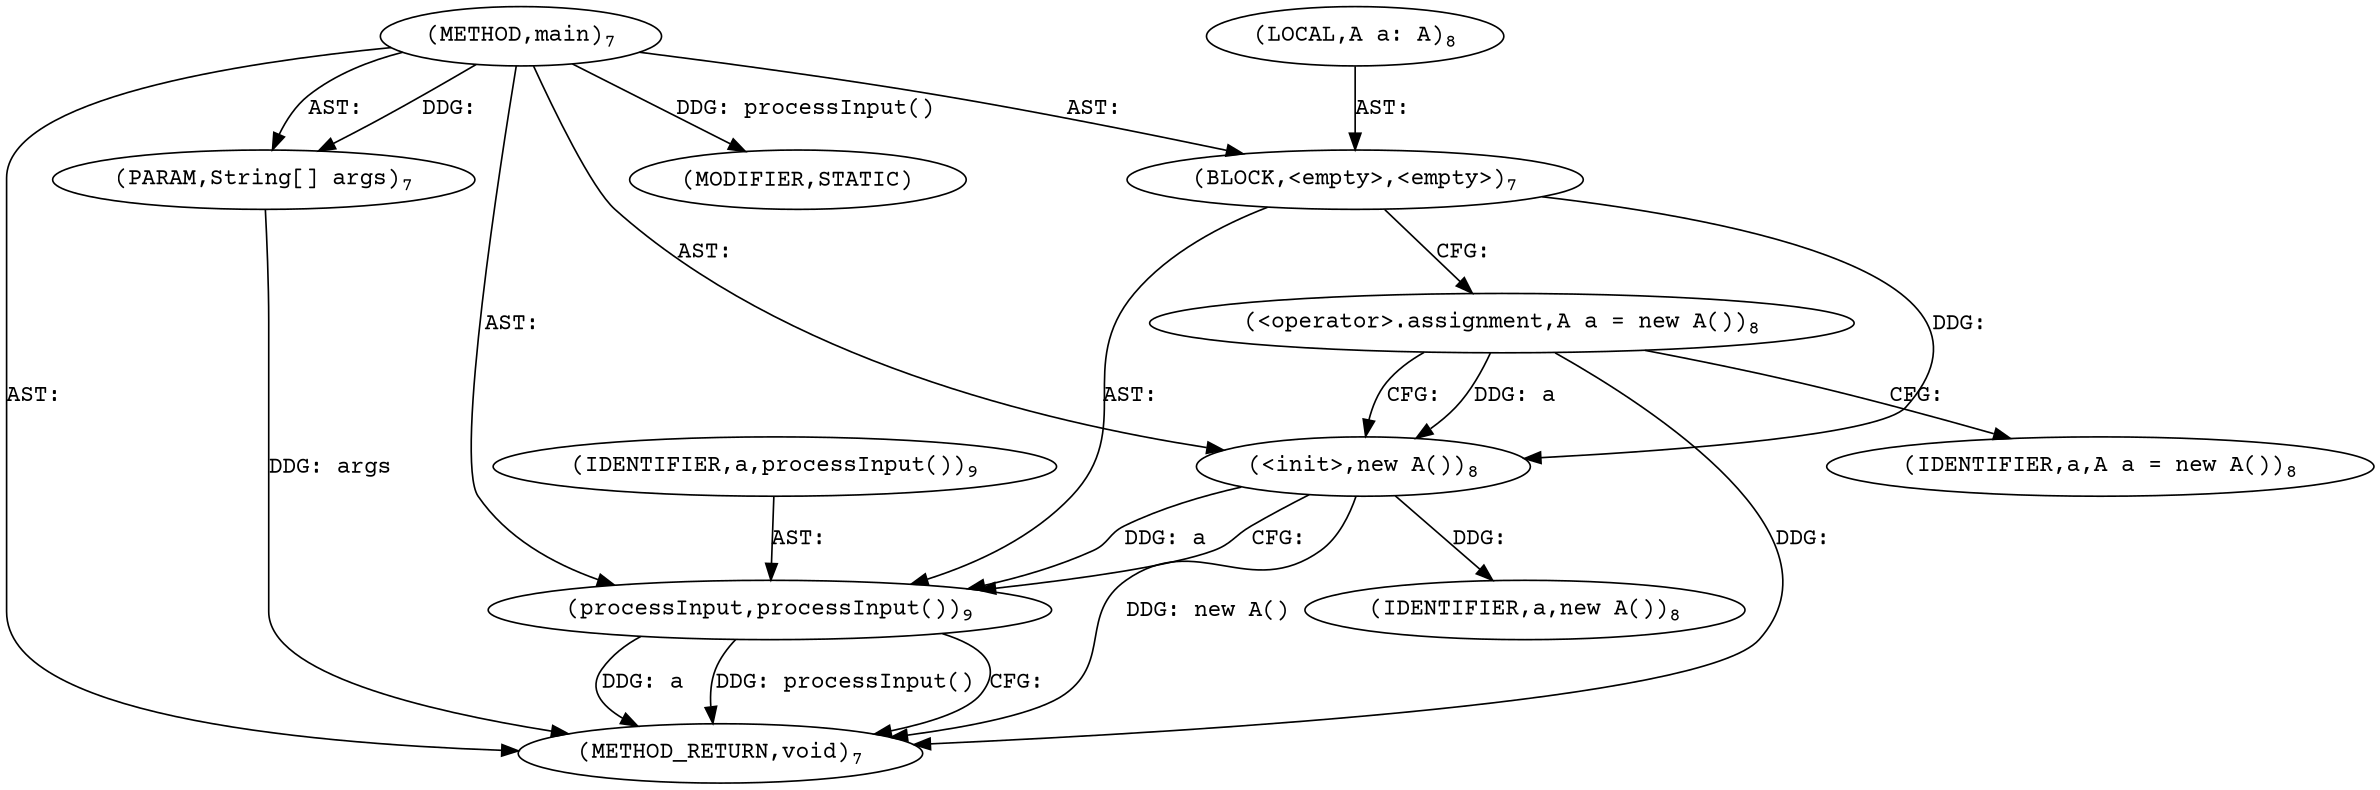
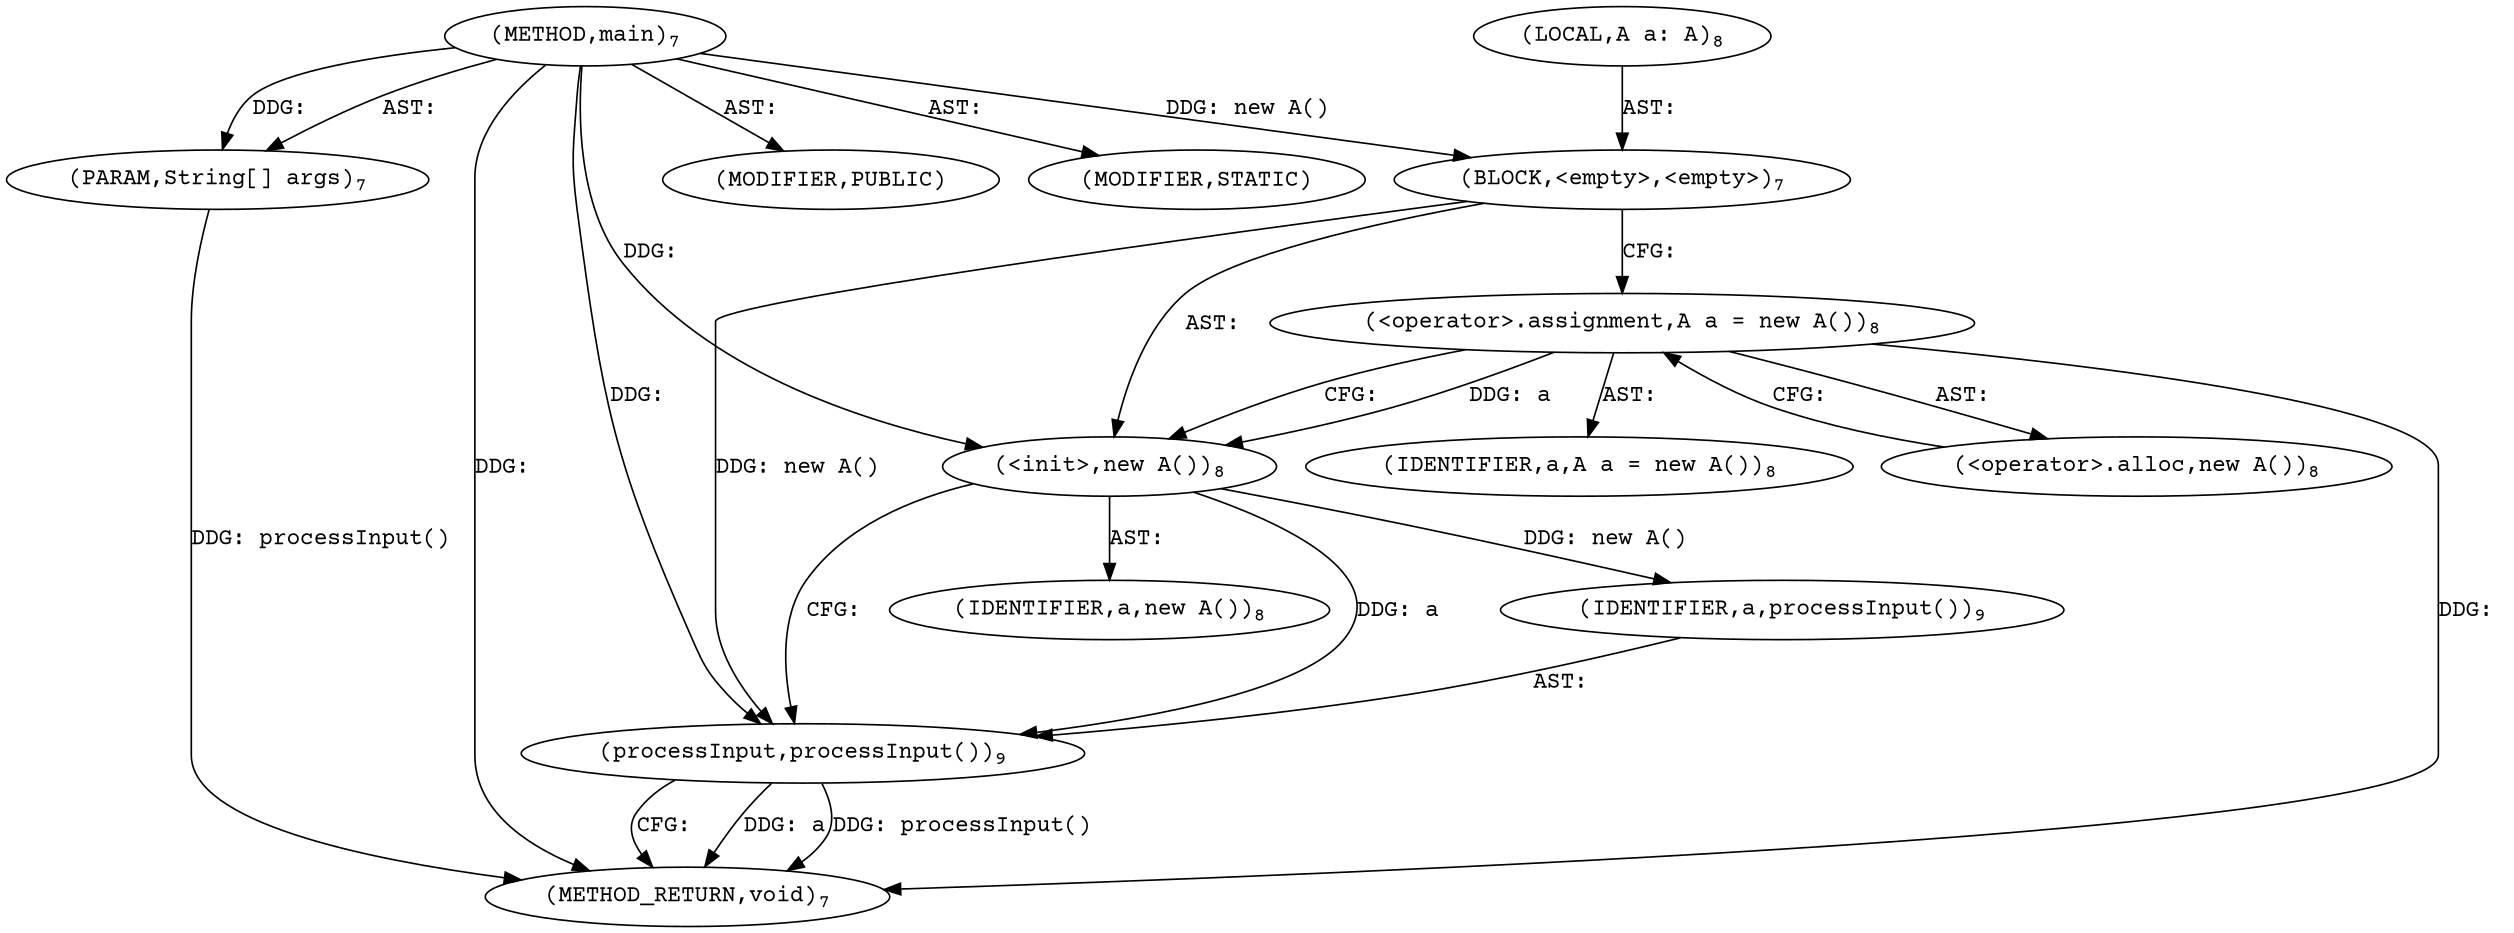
(805, 108) -> (963, 108)
(1101, 108) -> (1248, 108)
none -> (831, 180)
(712, 251) -> (658, 251)
(519, 323) -> (645, 395)
(1967, 323) -> (1220, 323)
(41, 395) -> (509, 467)
(1138, 395) -> (798, 467)
(1924, 395) -> (1637, 395)
(331, 467) -> (321, 538)
none -> (2137, 467)
(1487, 538) -> (1144, 538)
(1116, 590) -> (1438, 532)
